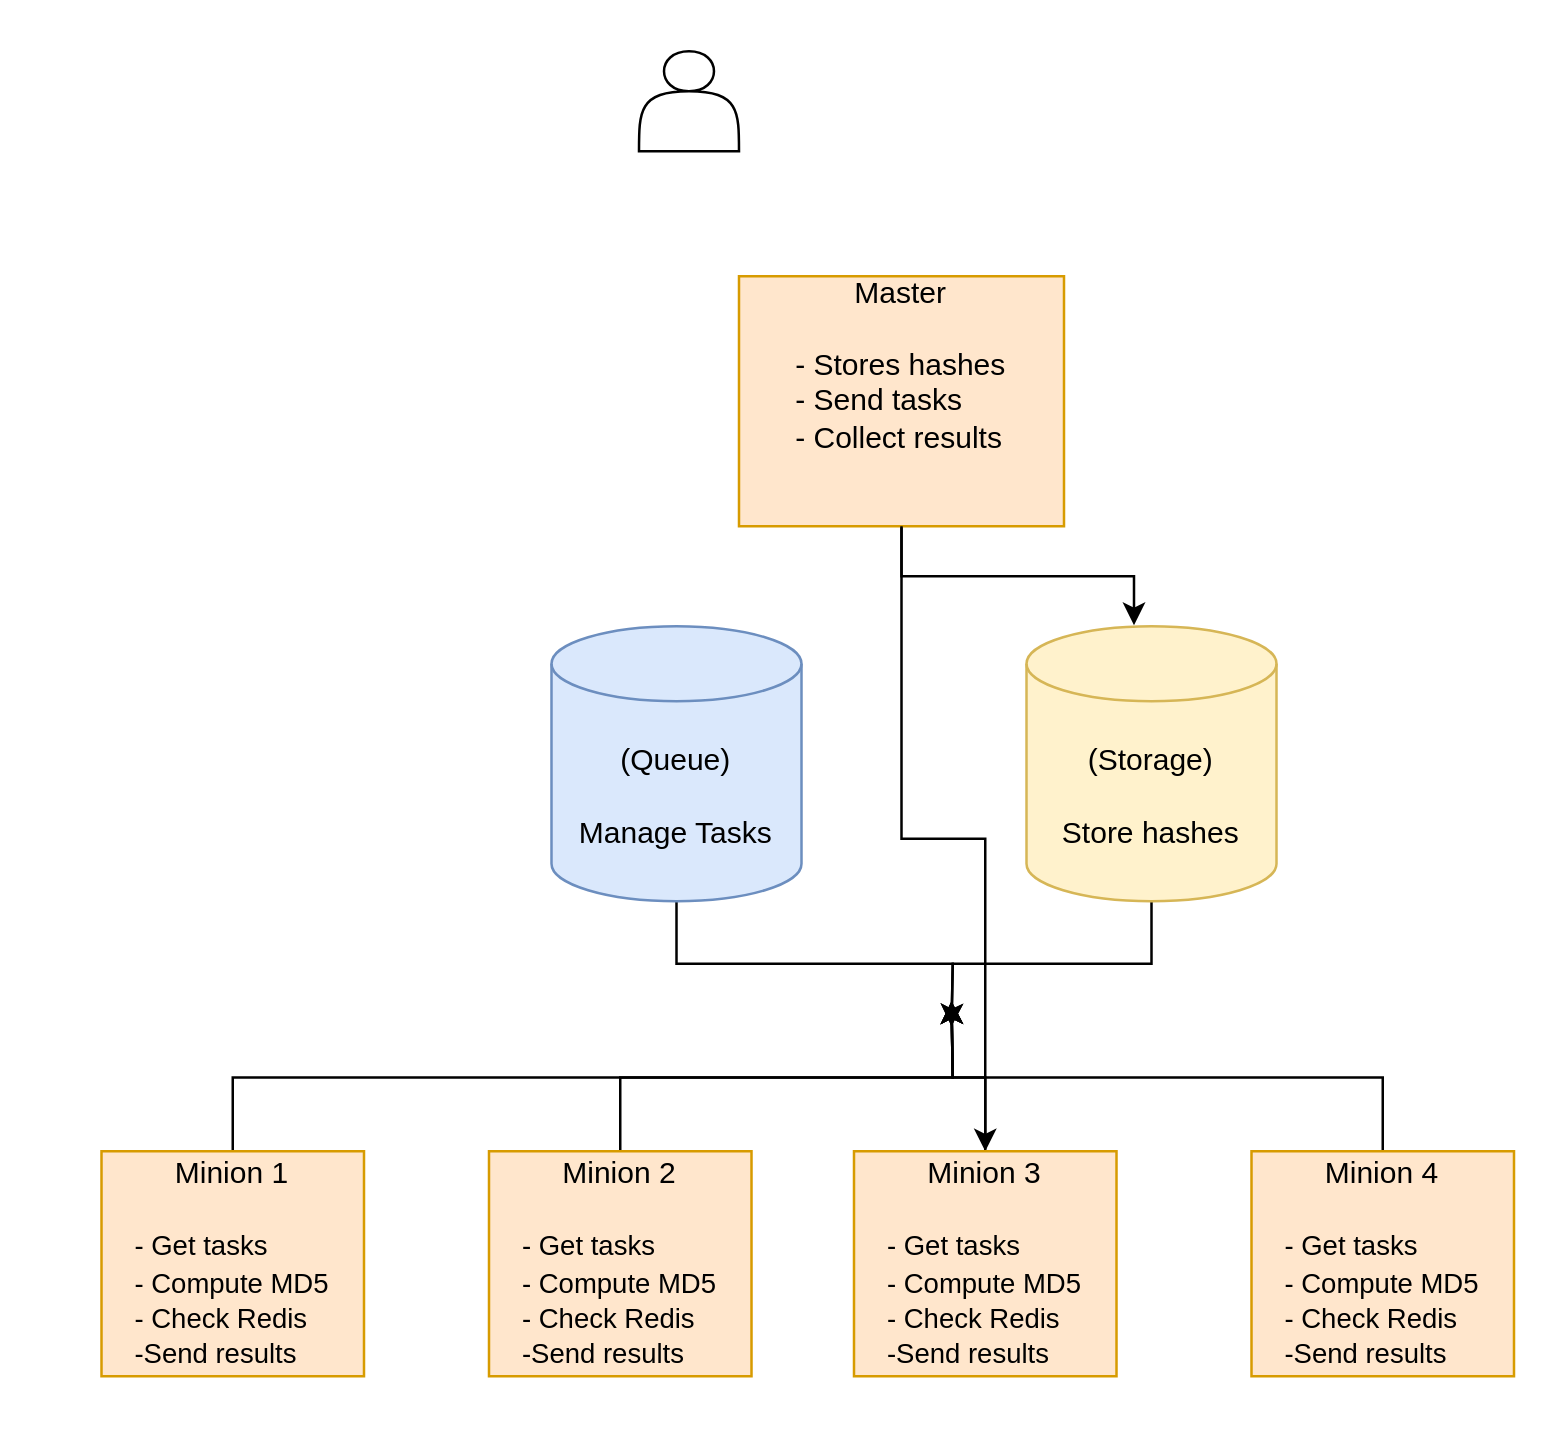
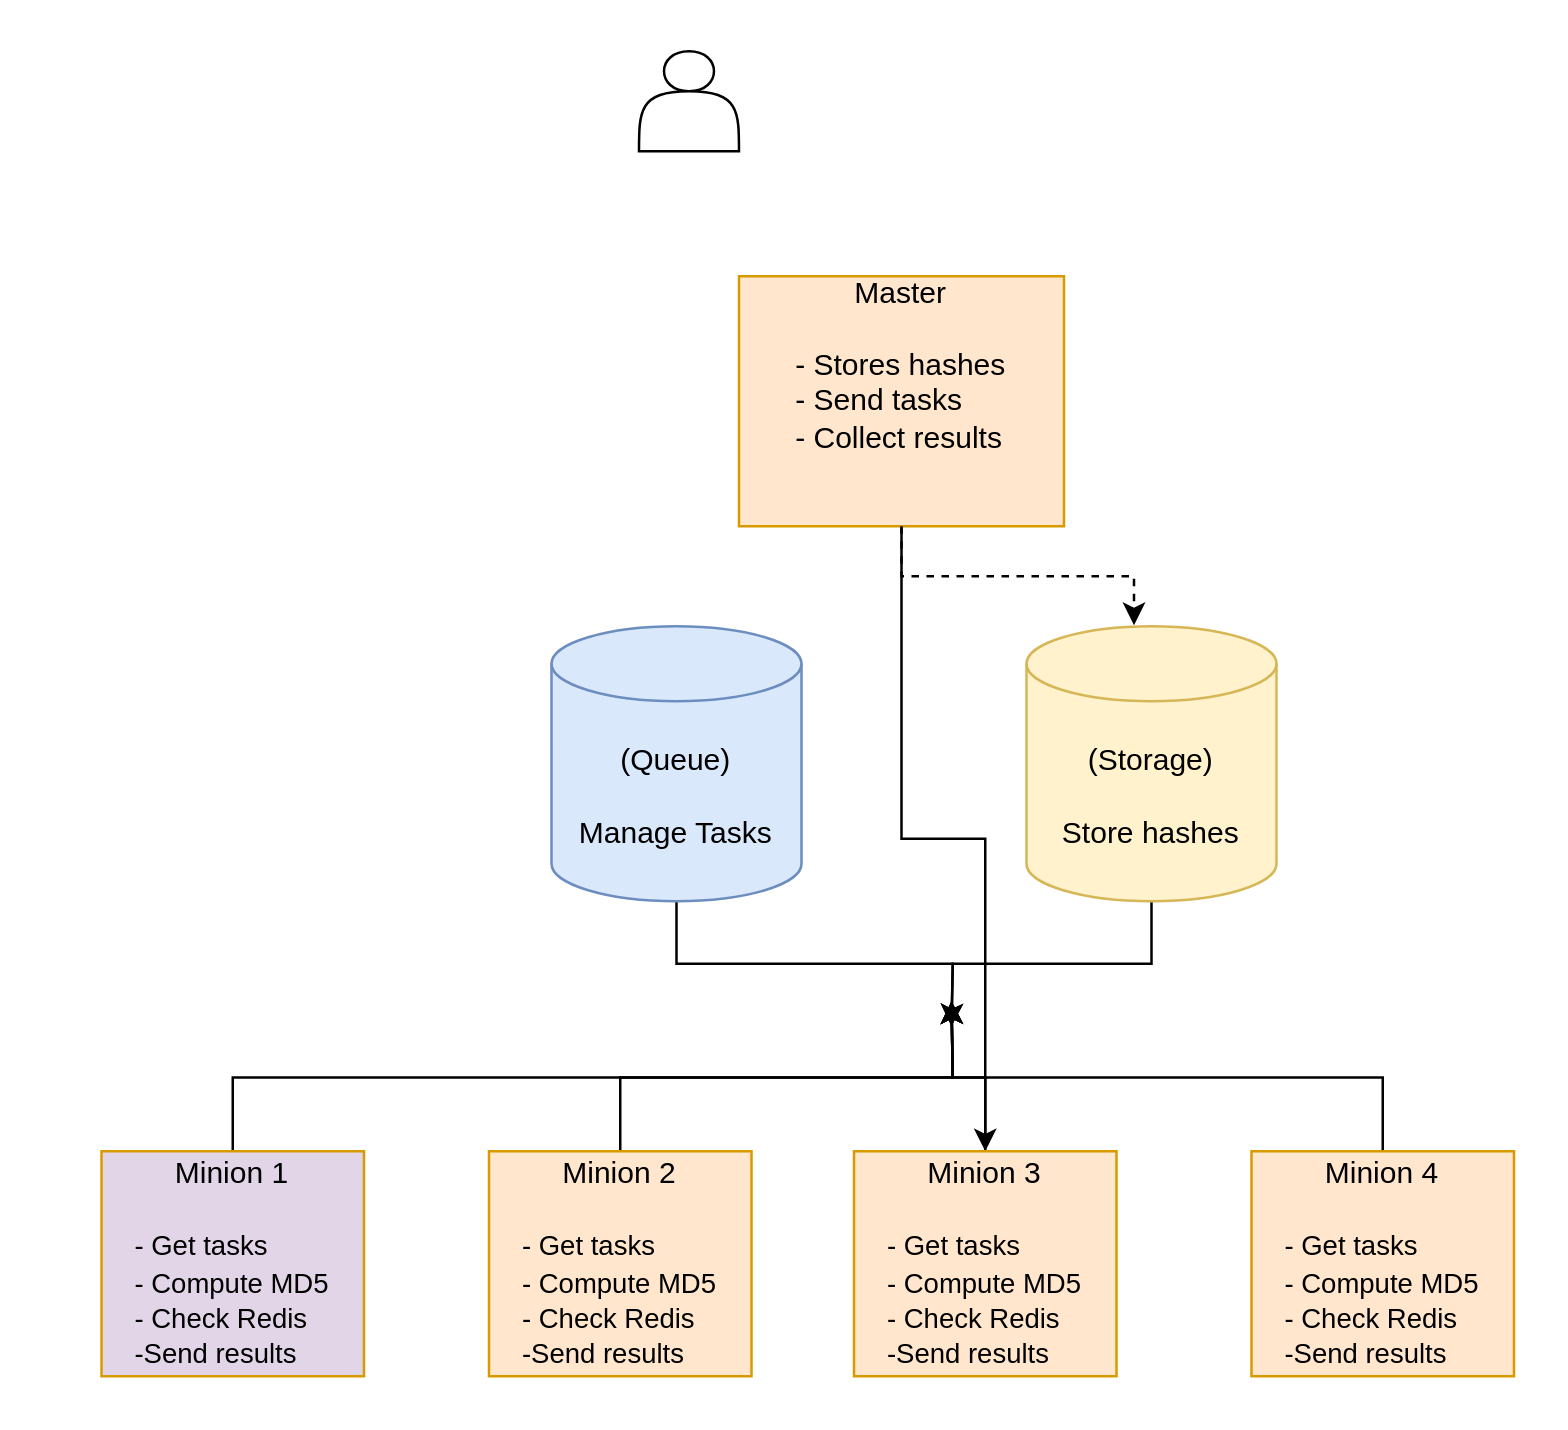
(1037, 576) -> (1037, 576)
(233, 1264) -> (233, 1264)
